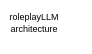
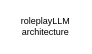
(34, 23) -> (45, 27)
